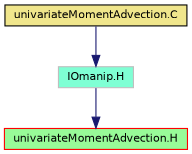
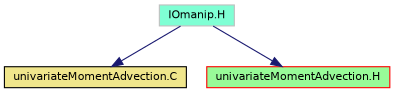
(96, 41) -> (151, 43)
